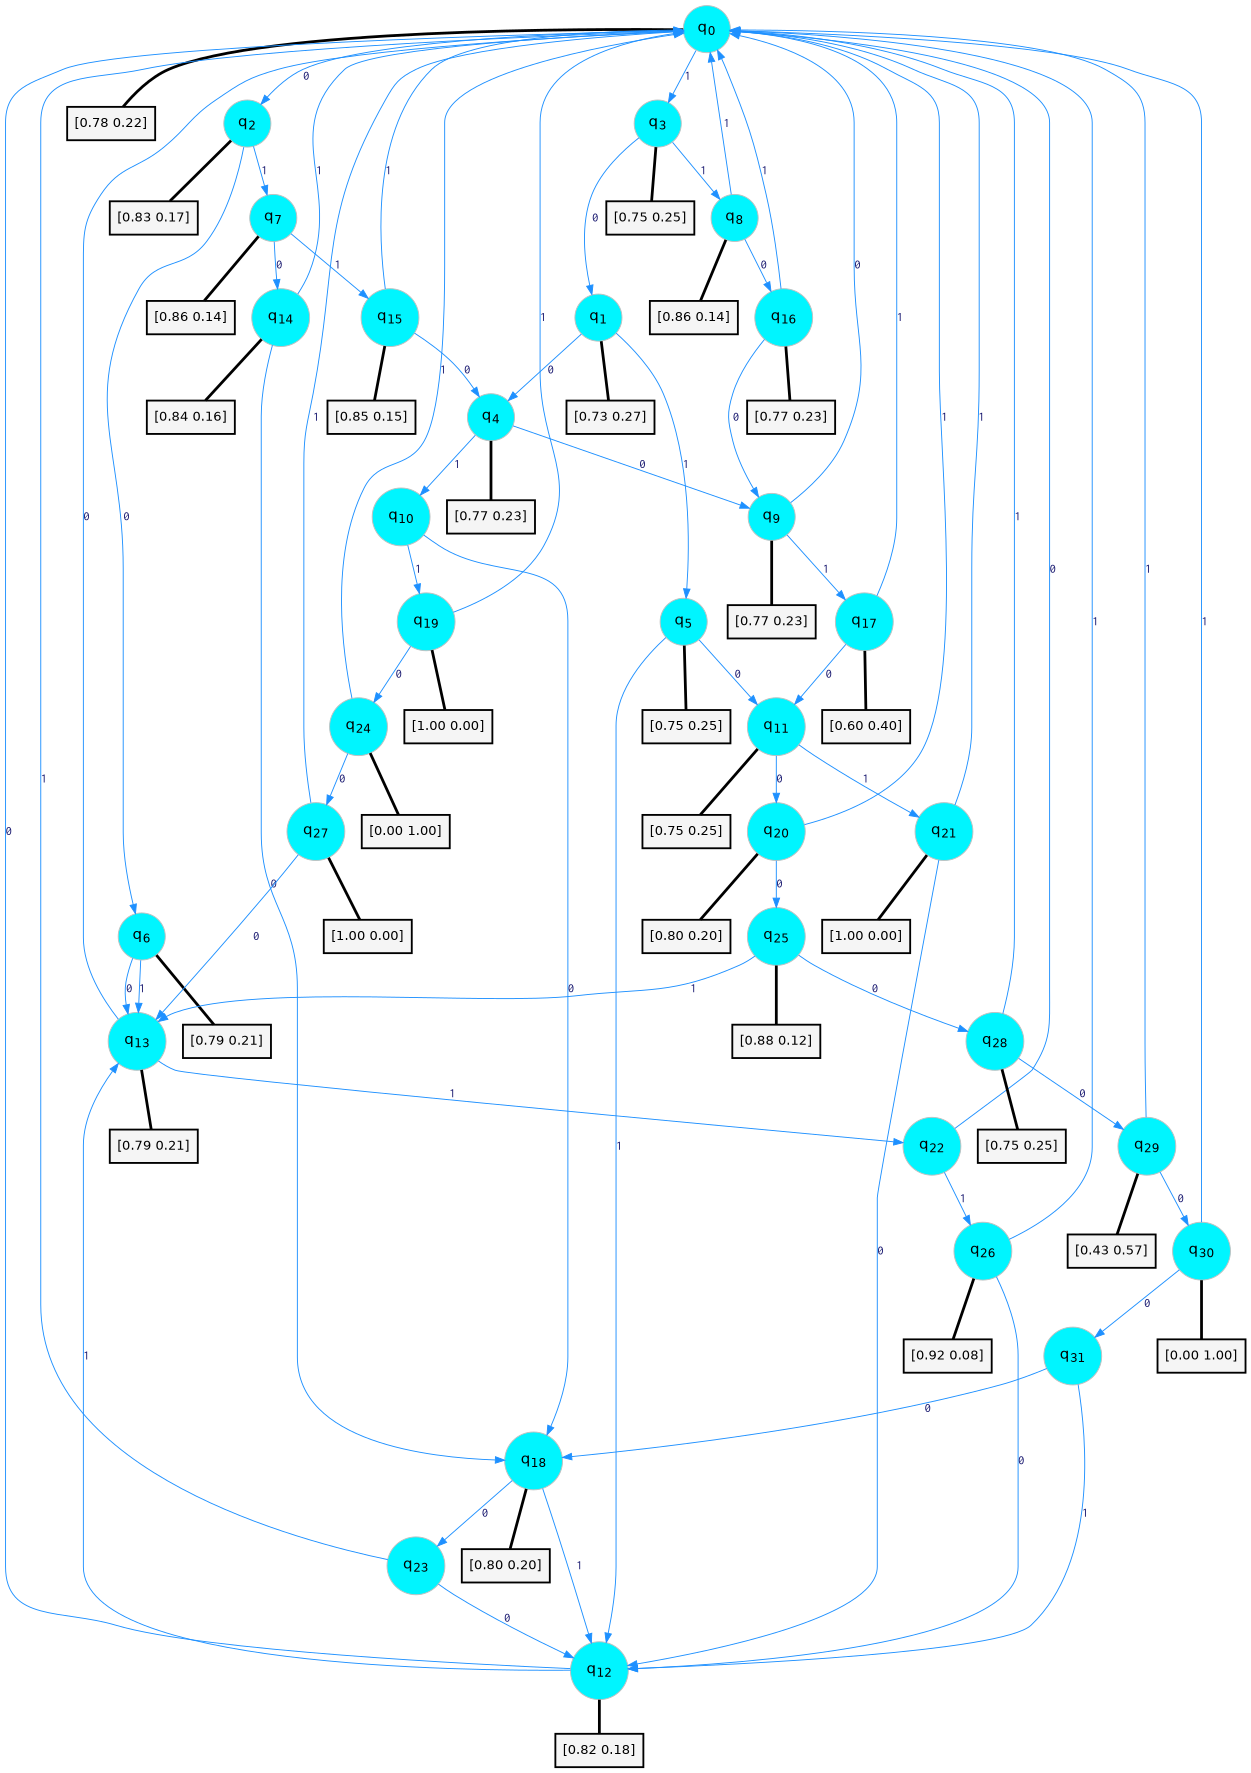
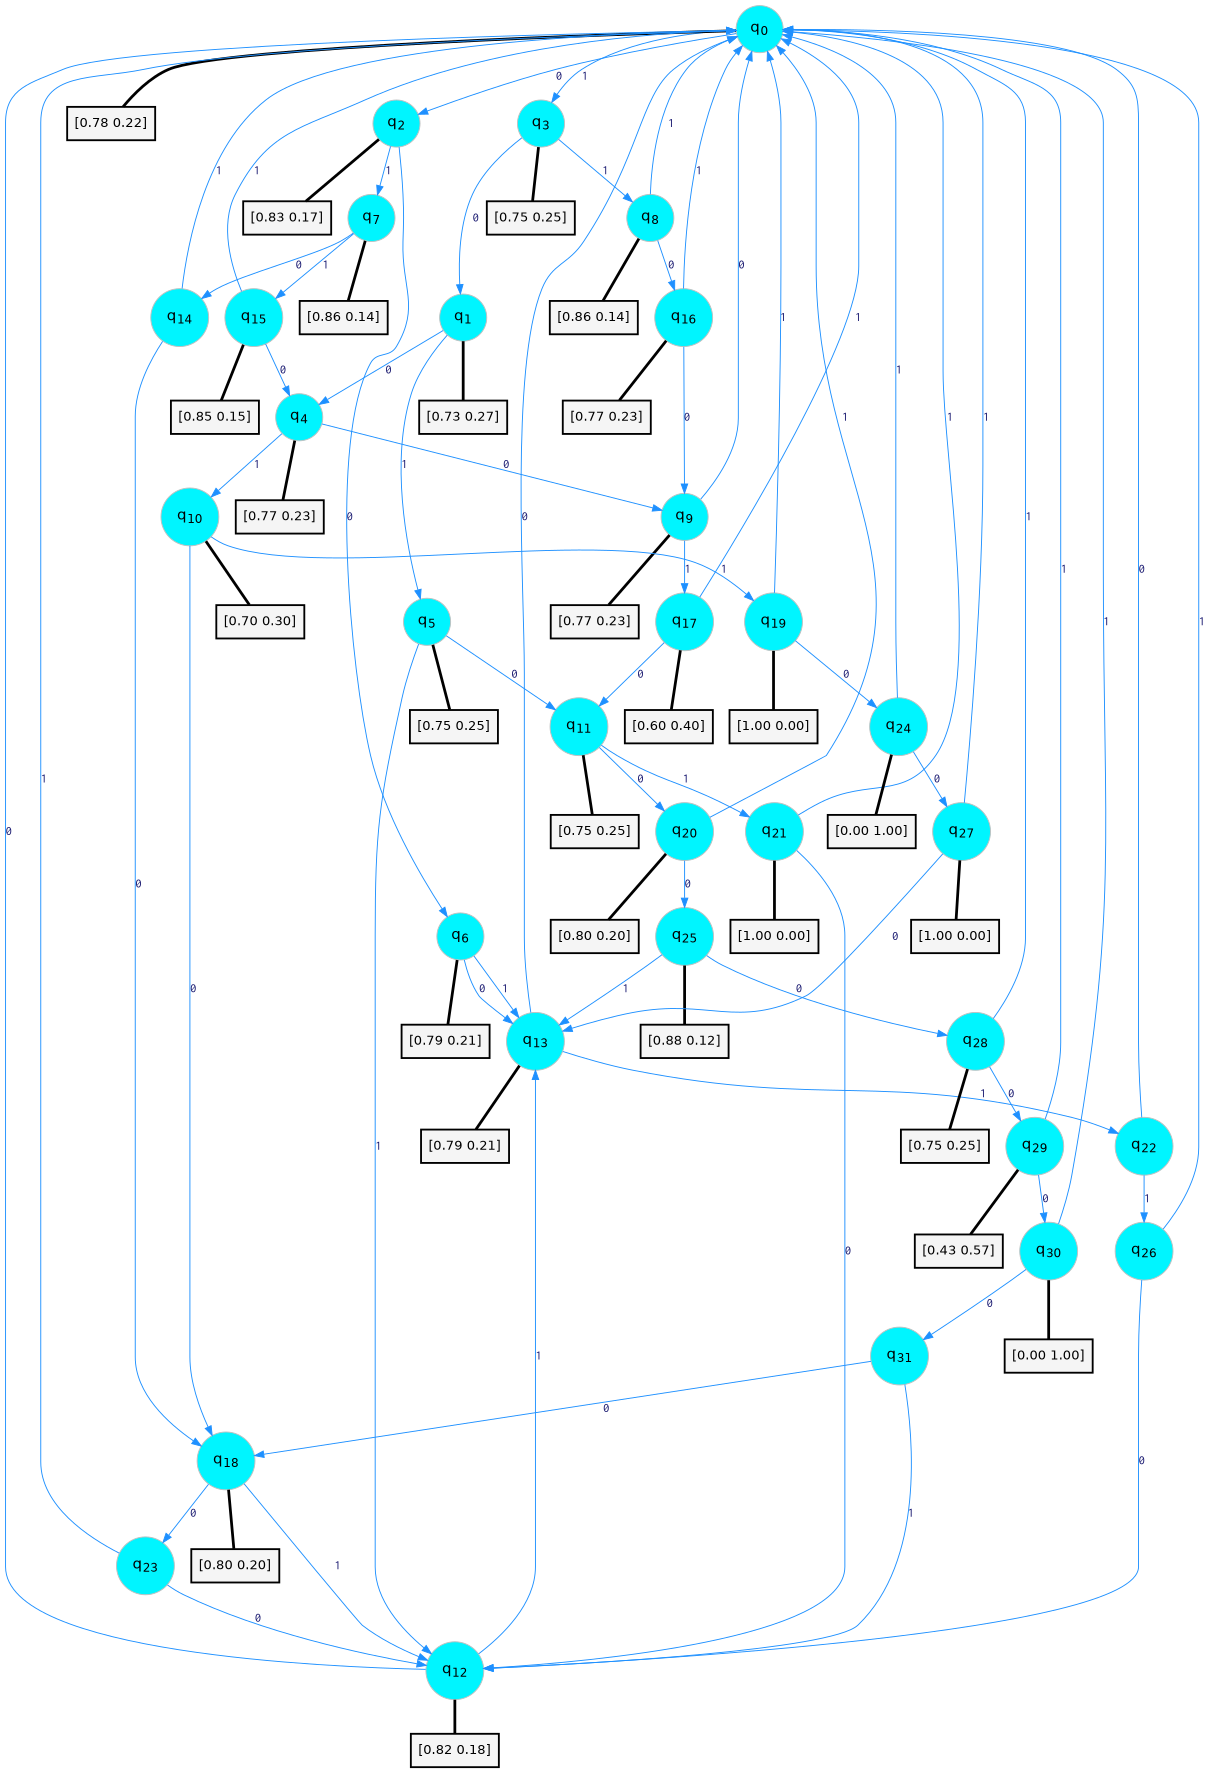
(191, 417) -> none
none -> (260, 622)
(948, 1356) -> none
